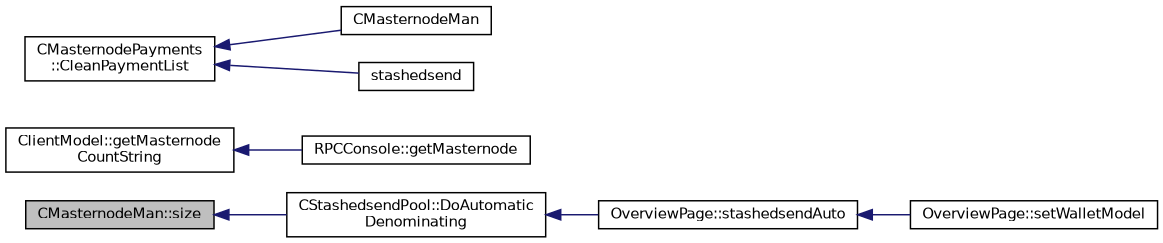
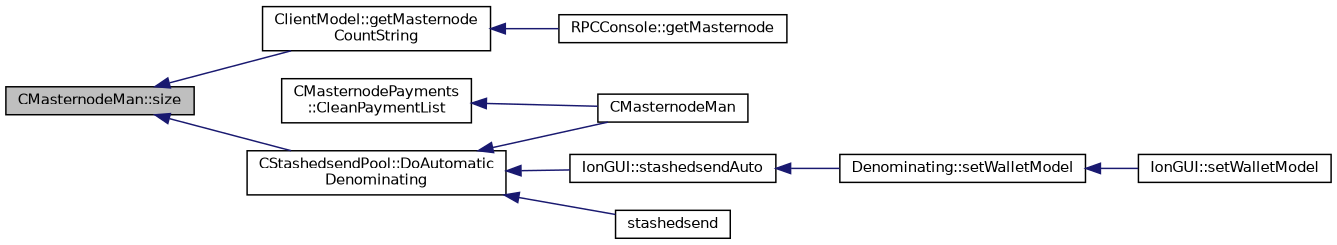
none -> (230, 67)
(294, 69) -> (567, 206)
none -> (550, 135)
none -> (1235, 168)
(728, 215) -> (673, 168)
(1034, 215) -> (963, 168)
